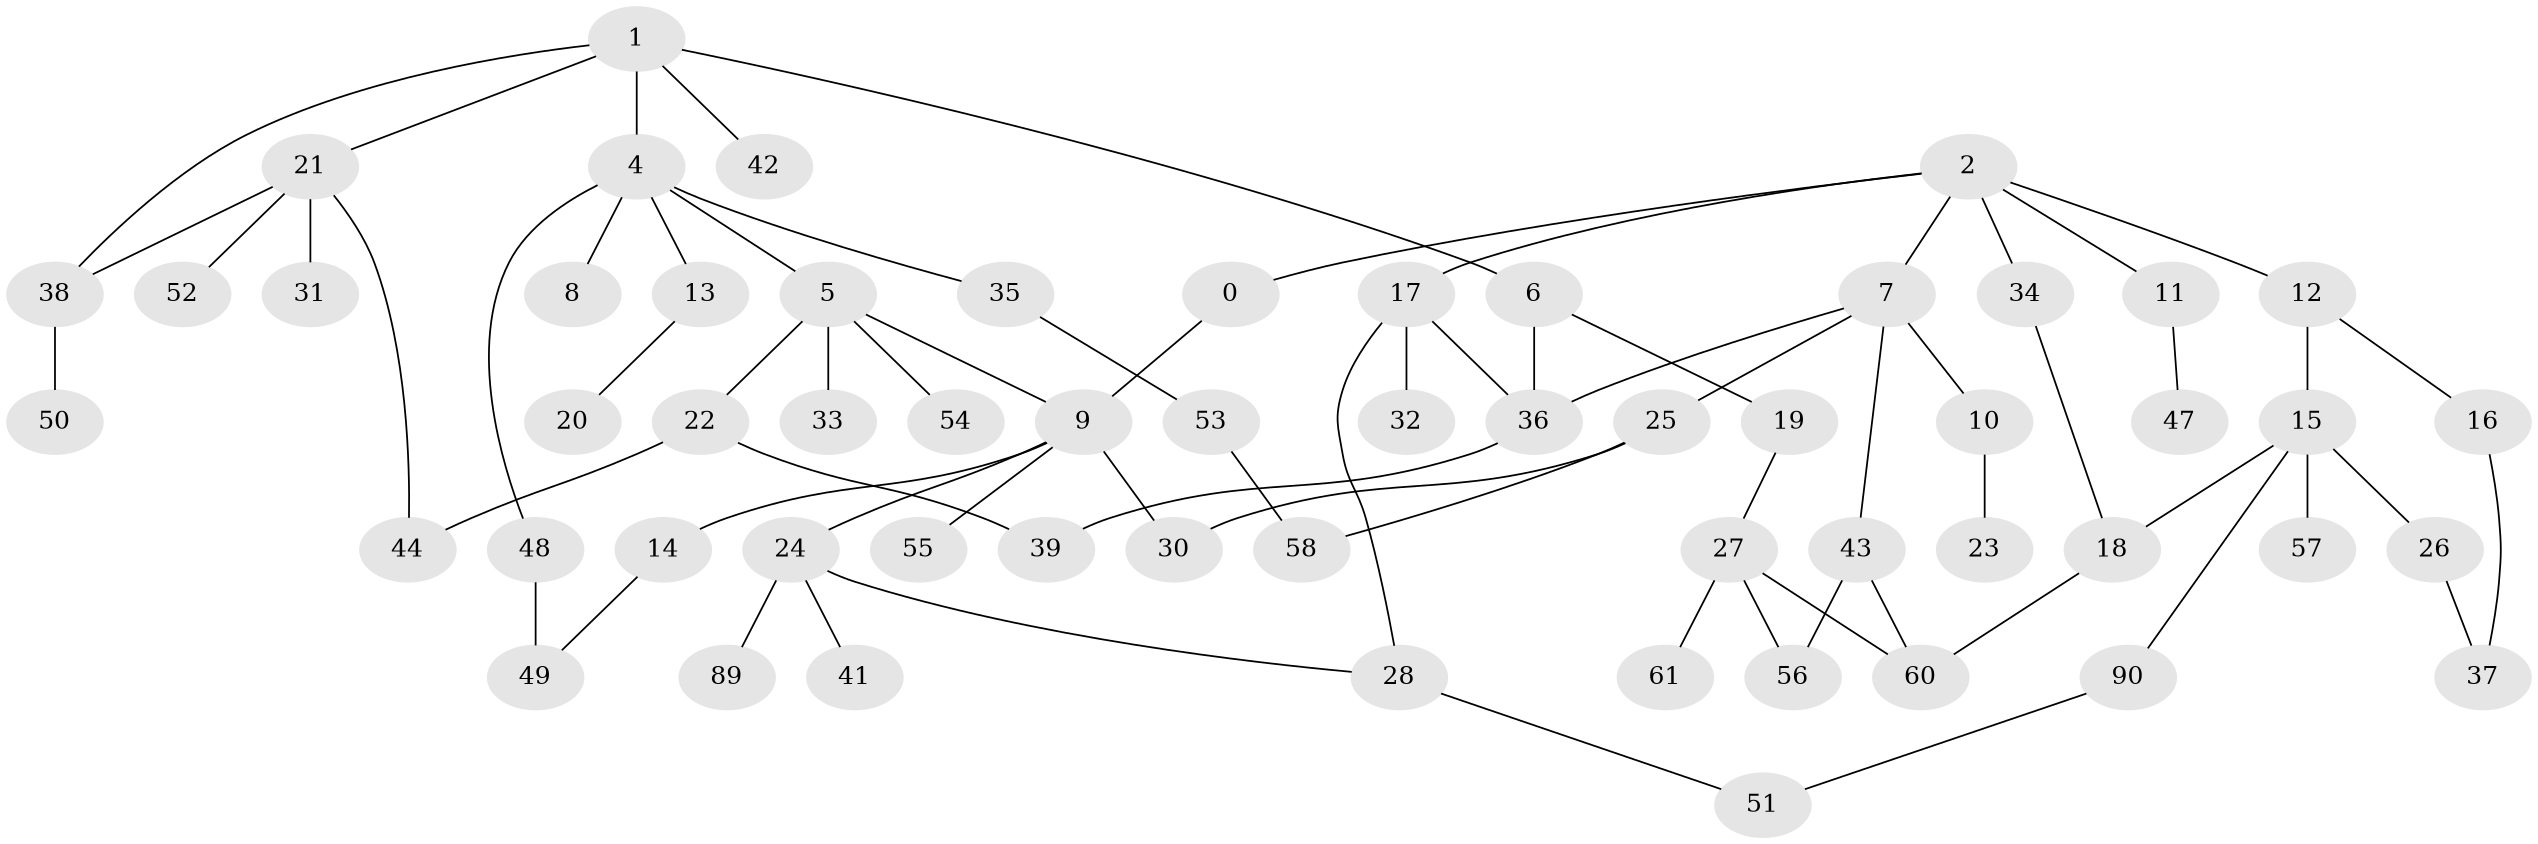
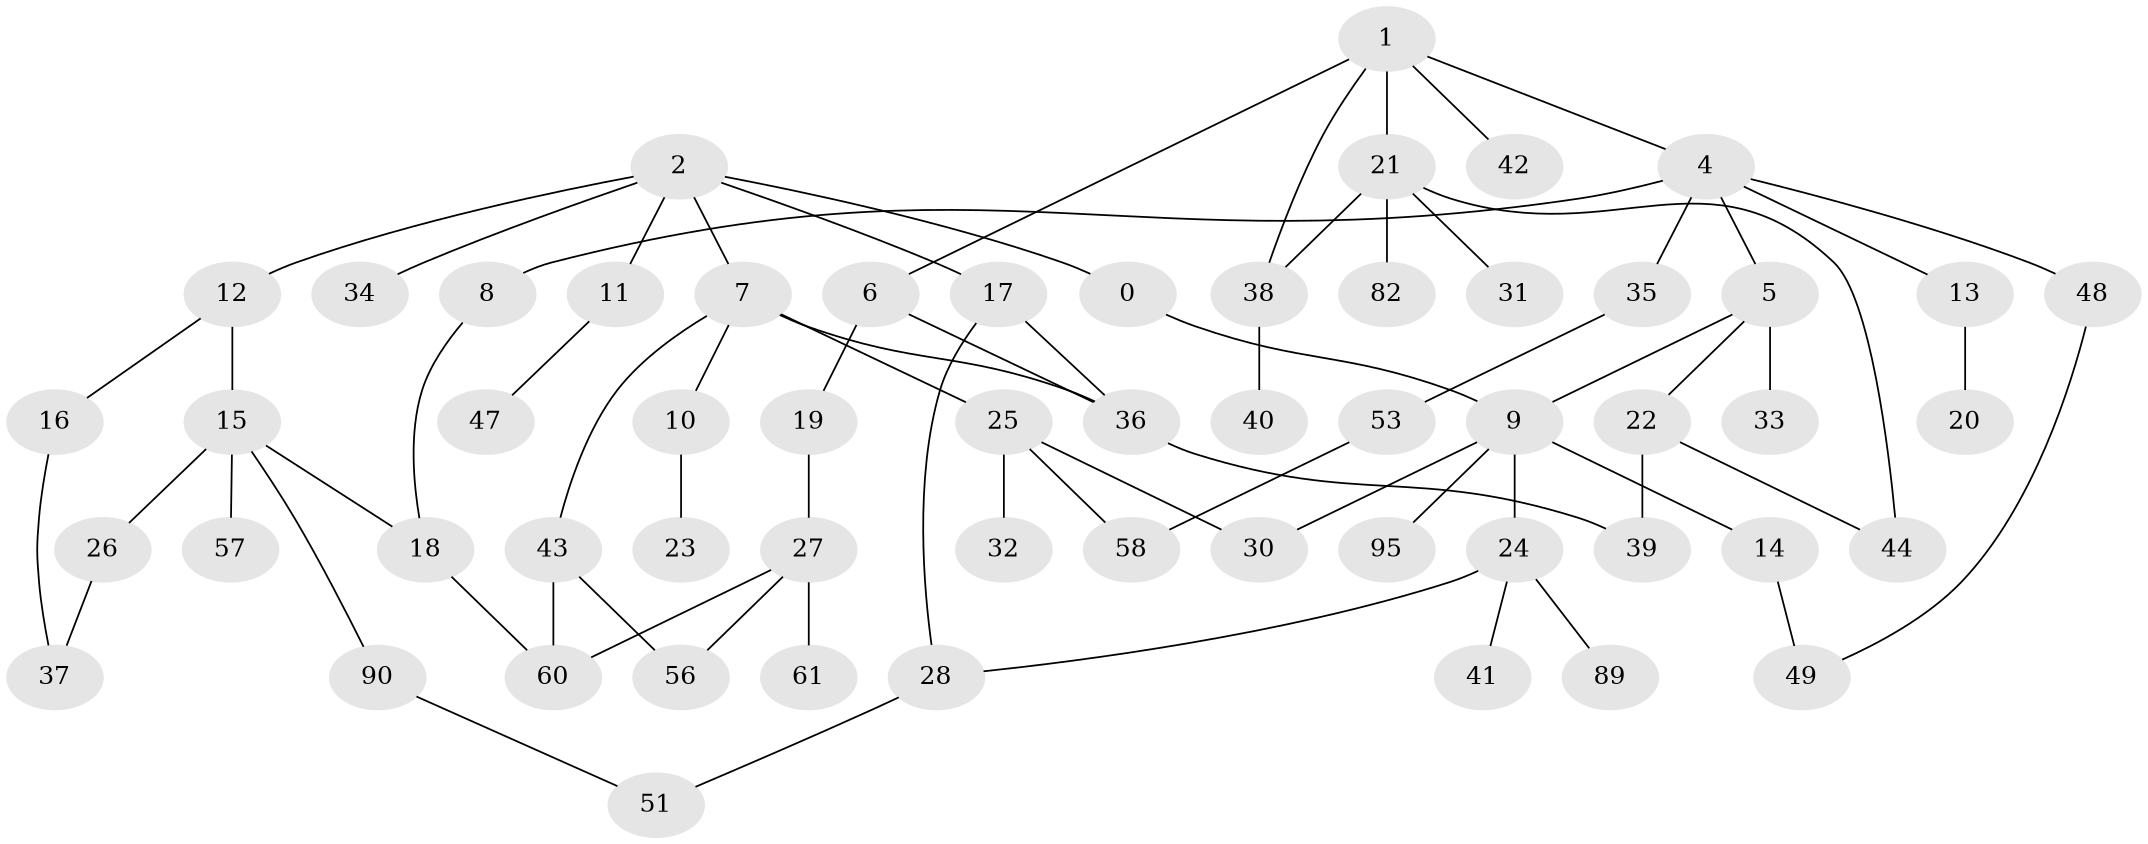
(183, 294) -> (1387, 294)
(1406, 358) -> (1004, 486)
(55, 422) -> (1259, 422)
(956, 422) -> none
(2069, 422) -> (417, 414)
(919, 550) -> (1387, 550)
